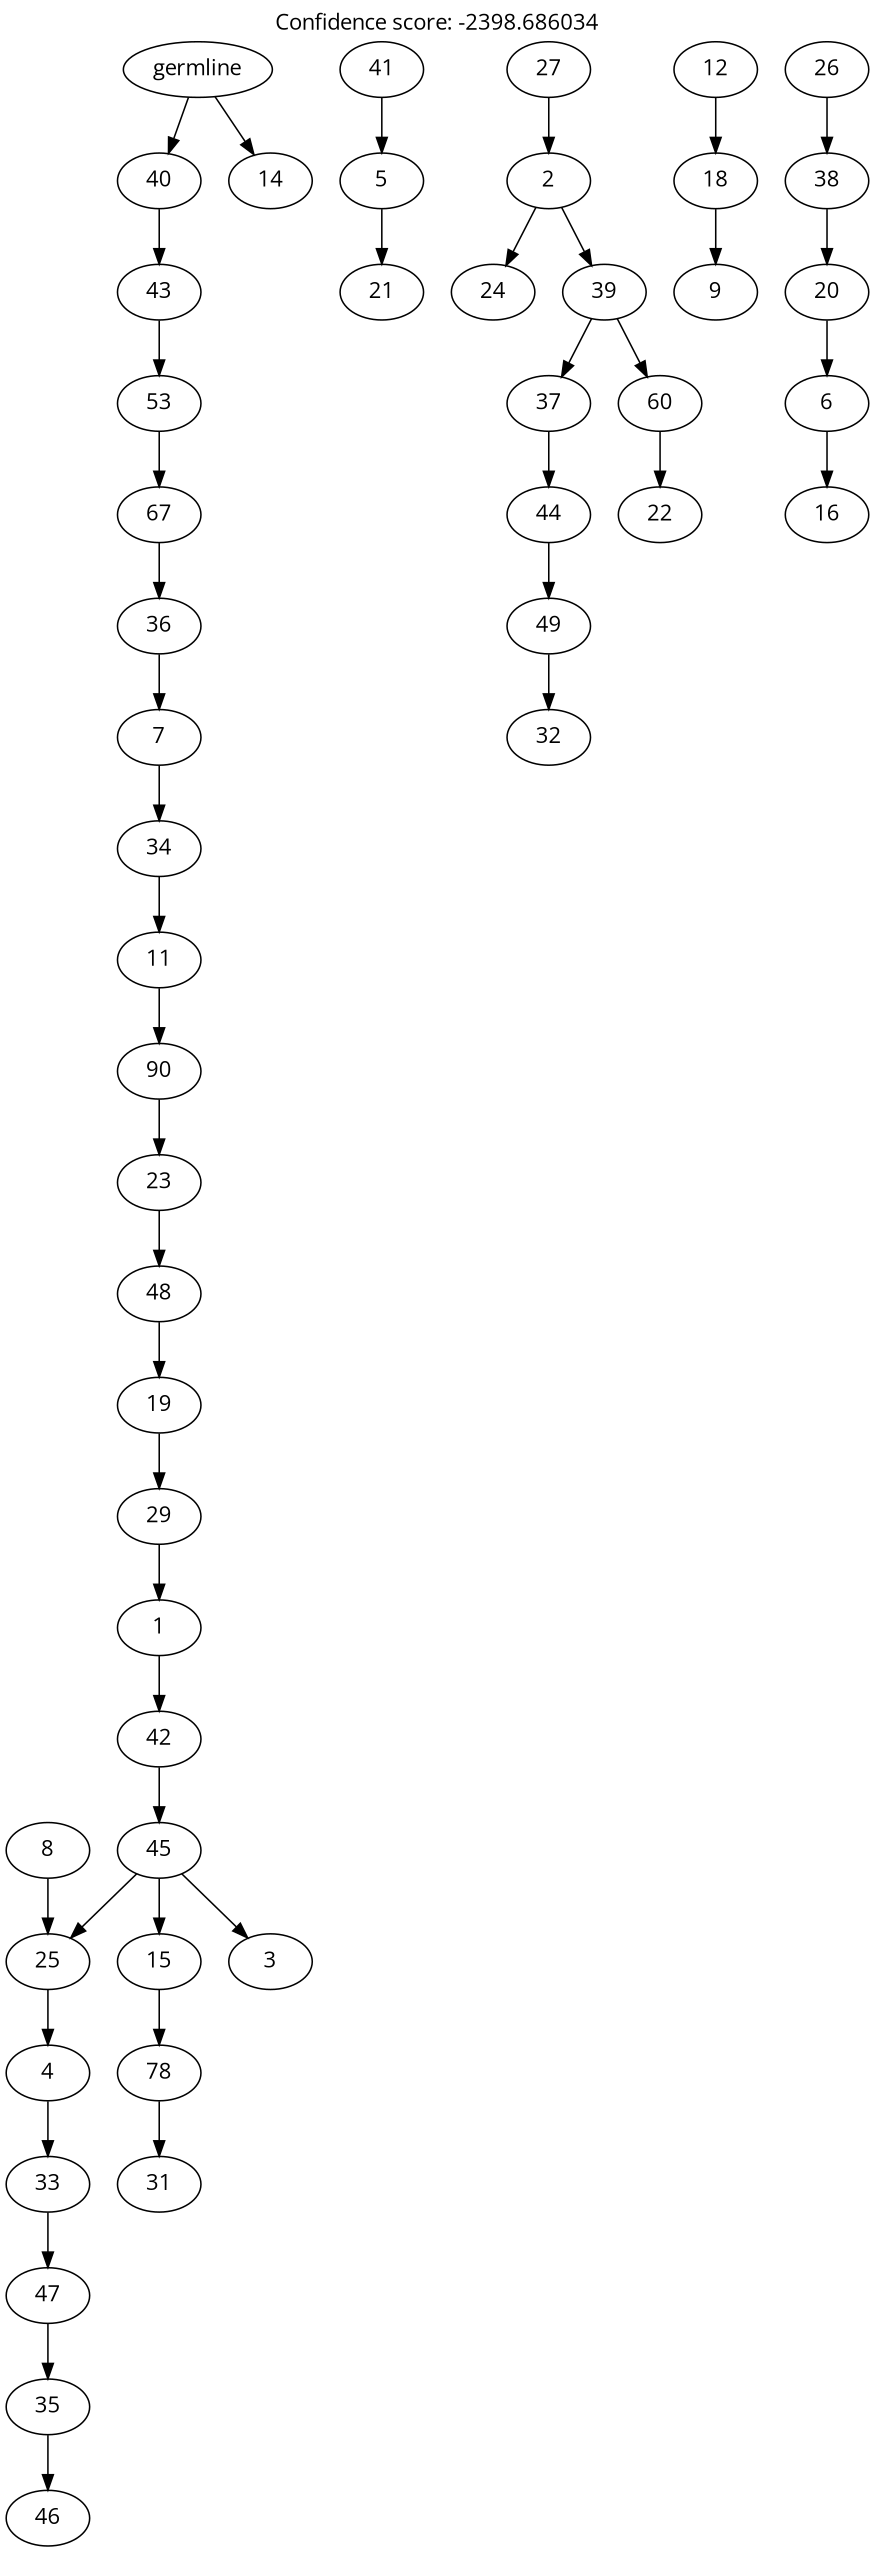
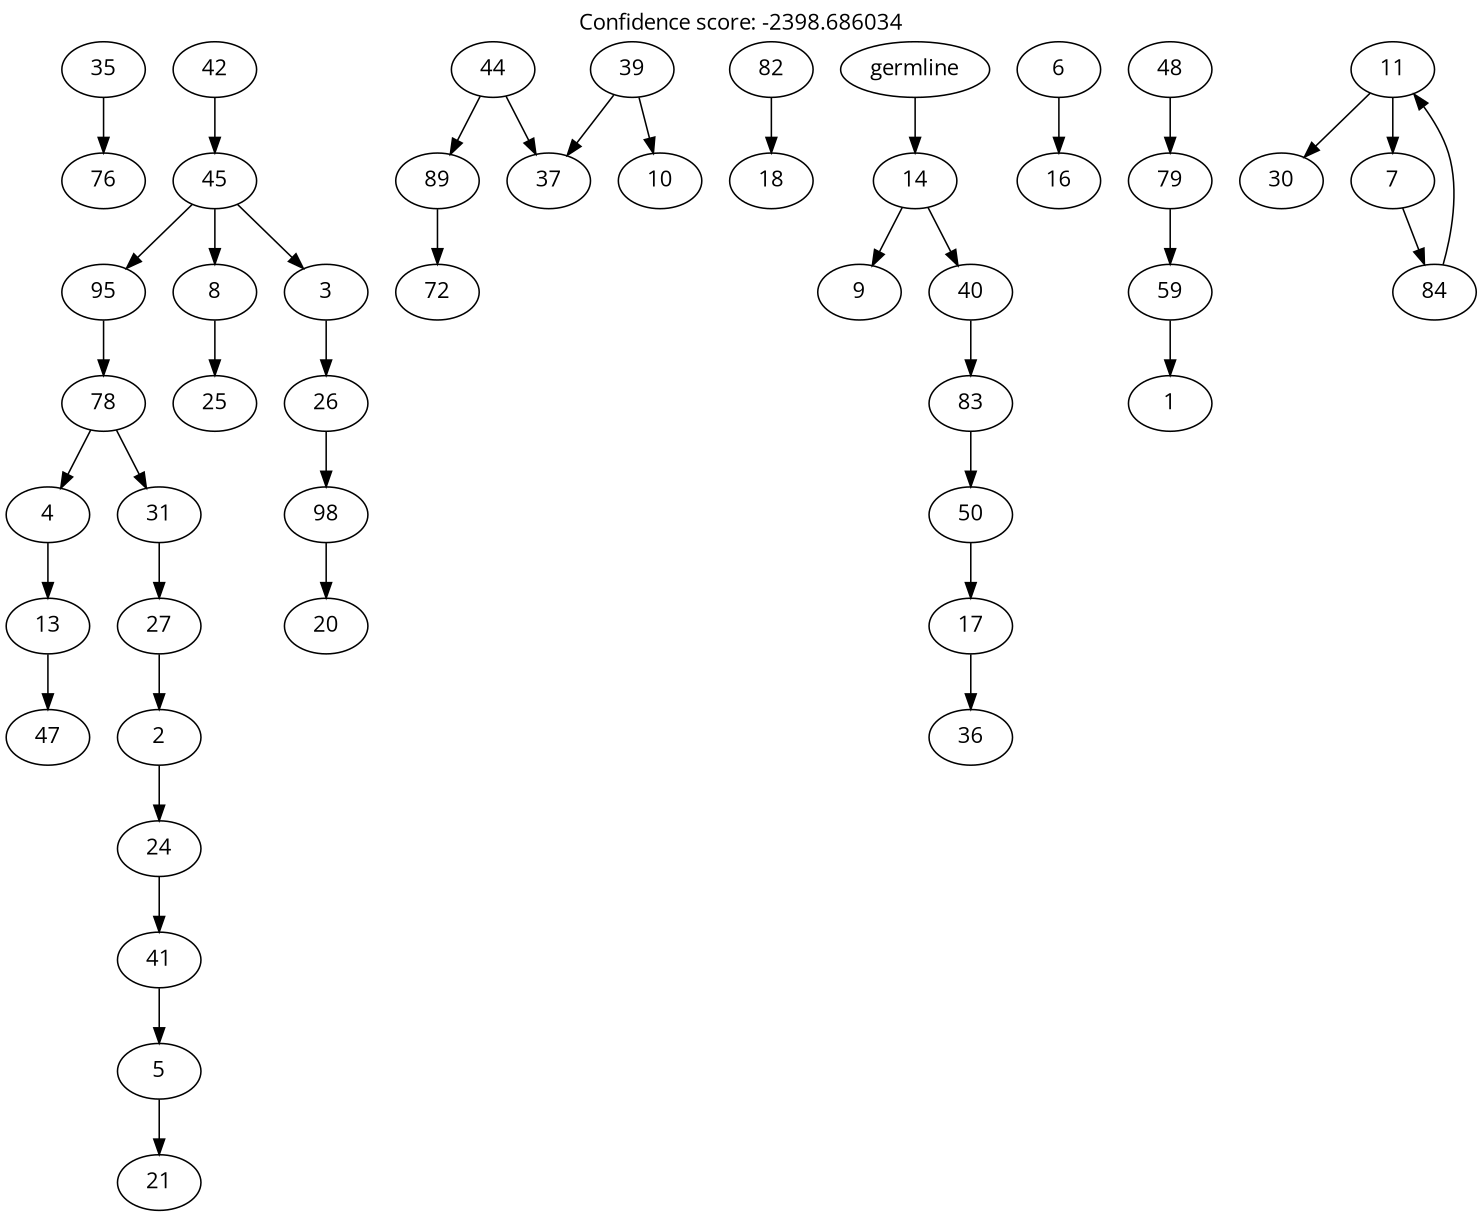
(716, 70) -> (771, 70)
(181, 118) -> (939, 230)
(827, 181) -> (326, 515)
(716, 229) -> (891, 230)
(573, 230) -> none
(159, 292) -> (971, 403)
none -> (326, 340)
(827, 340) -> none
(159, 403) -> (971, 515)
(660, 403) -> (660, 181)
(549, 452) -> (517, 118)
(159, 515) -> (971, 626)
(660, 515) -> none
none -> (159, 563)
(549, 626) -> (437, 181)
(159, 674) -> (1393, 118)
(549, 737) -> (437, 292)
(159, 849) -> (1435, 292)
none -> (159, 897)
(159, 1071) -> (1281, 181)
(159, 1183) -> none
(159, 1405) -> (1170, 181)
(159, 1516) -> (1170, 292)
(159, 1676) -> none
(109, 1900) -> (215, 229)
(159, 1962) -> (104, 292)
(48, 2010) -> (79, 452)
(48, 2184) -> (48, 626)
(48, 2344) -> none
(48, 2518) -> (104, 181)
